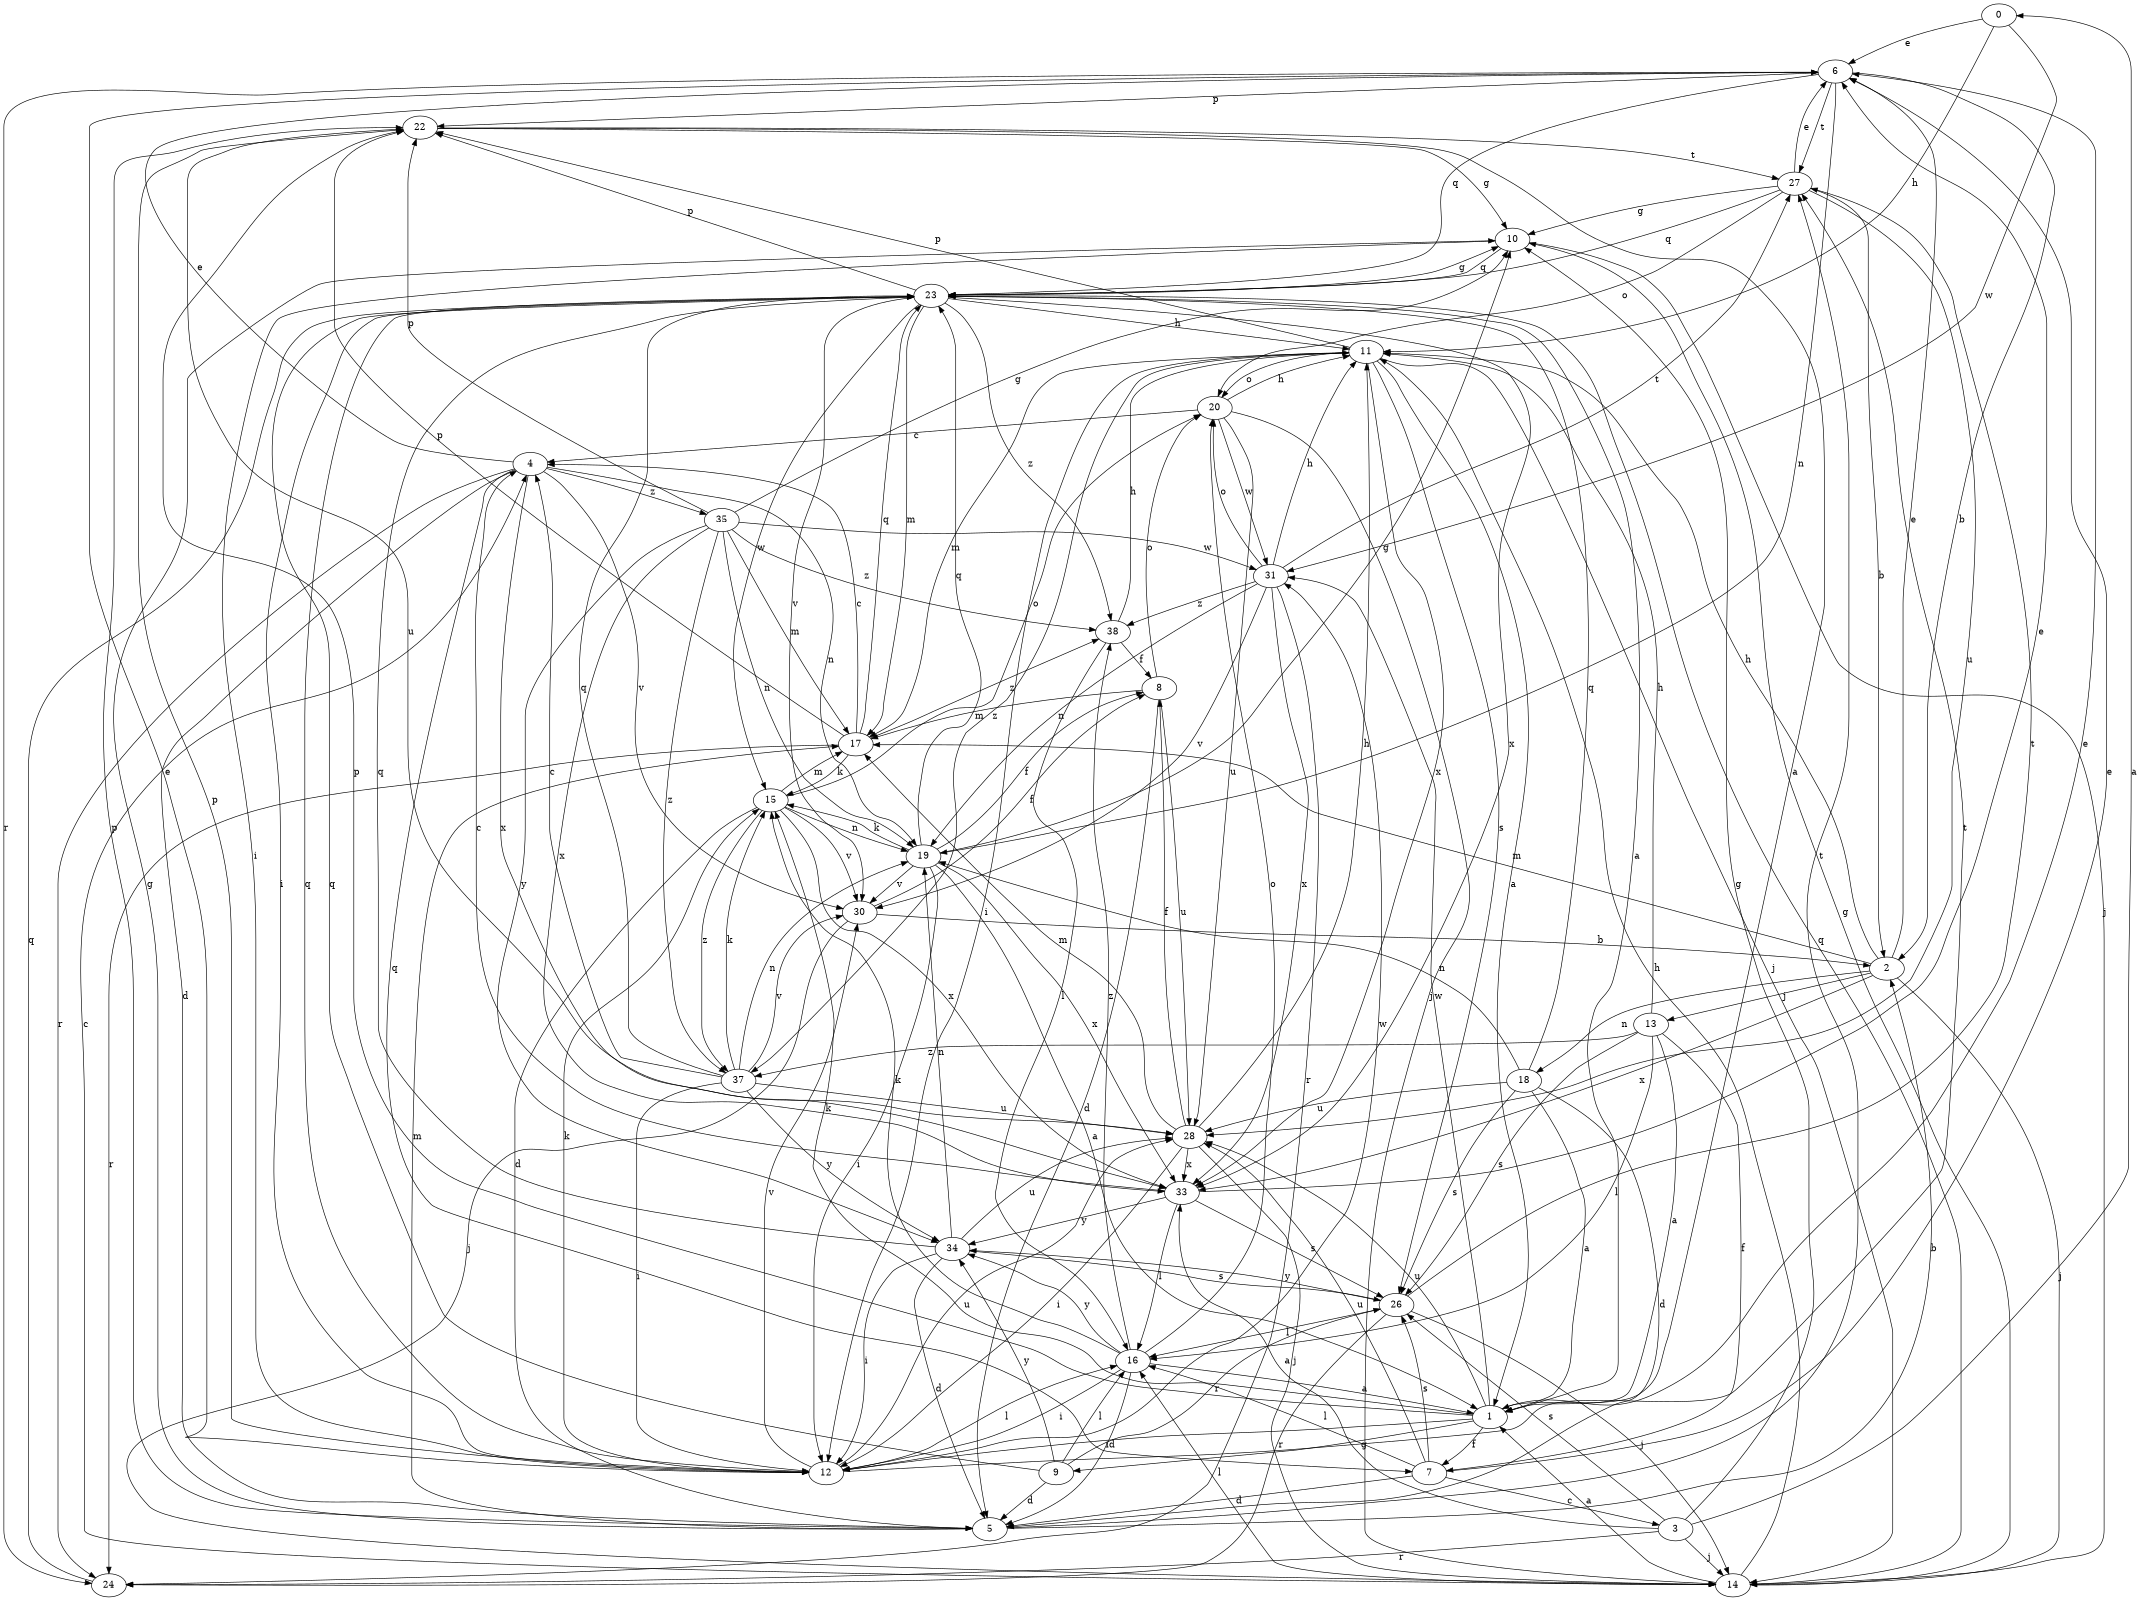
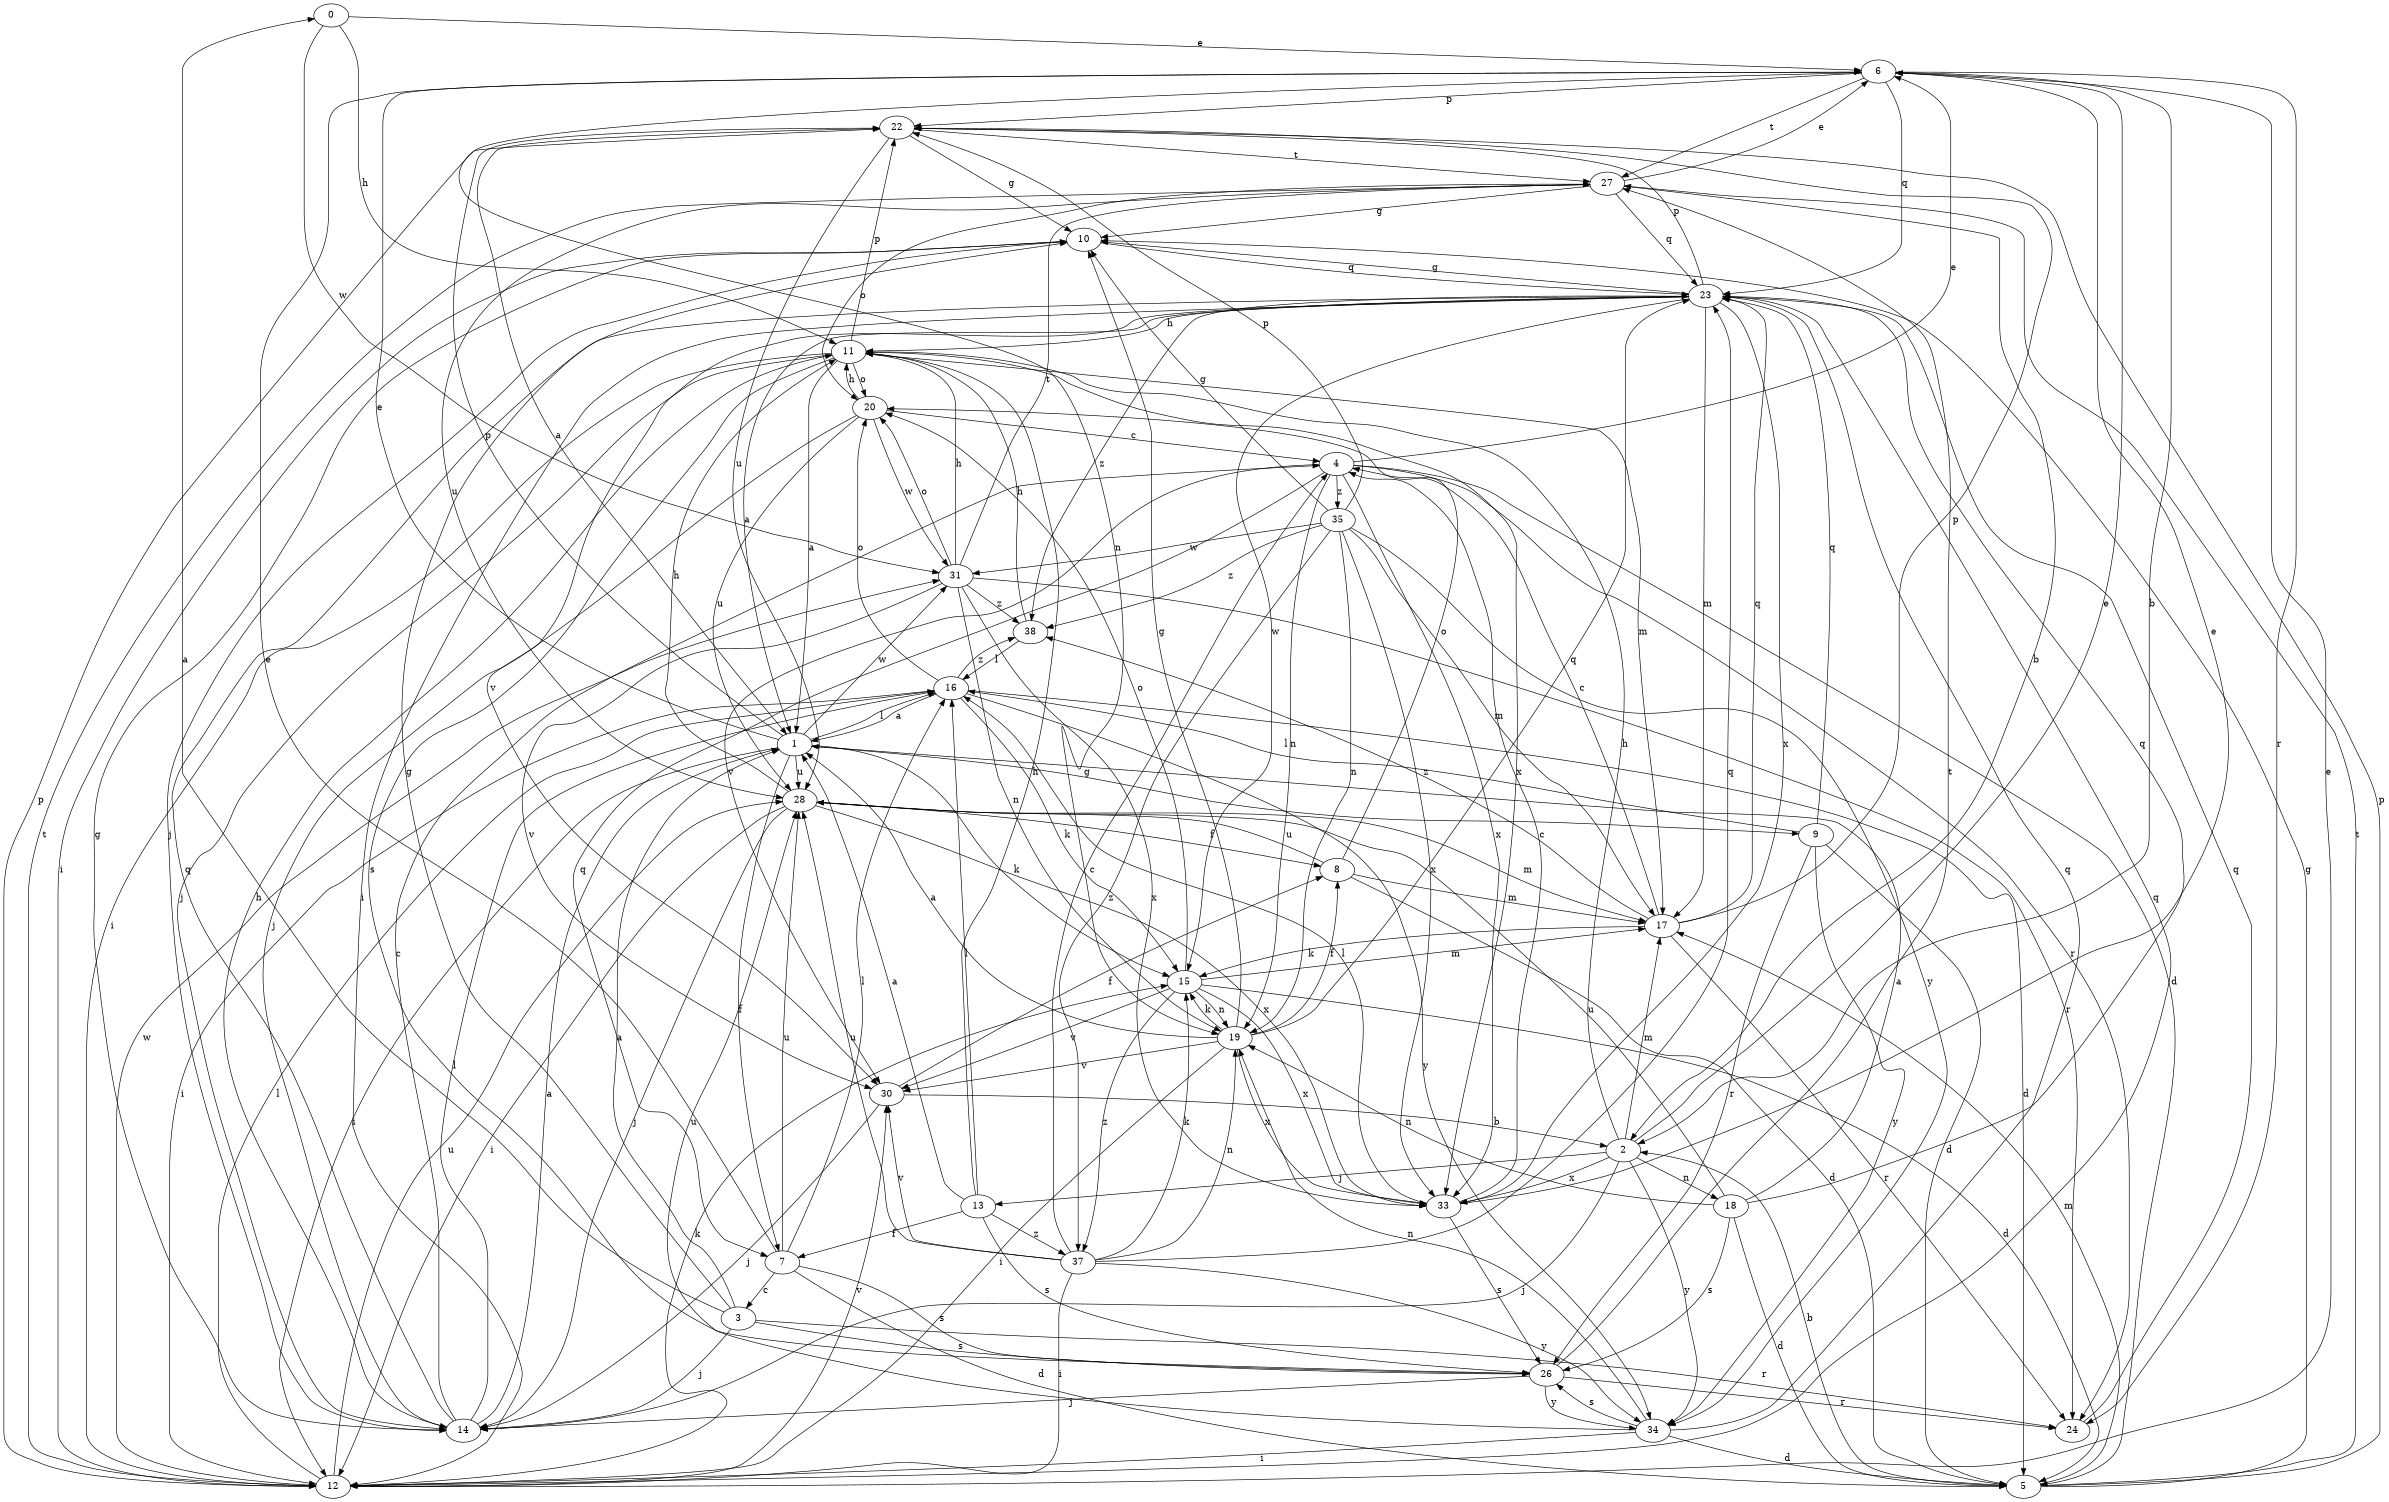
(1032, 660) -> none
(1137, 661) -> none
(1070, 1220) -> (1683, 1290)
(1279, 1330) -> (870, 717)
(1357, 1452) -> (617, 1013)
